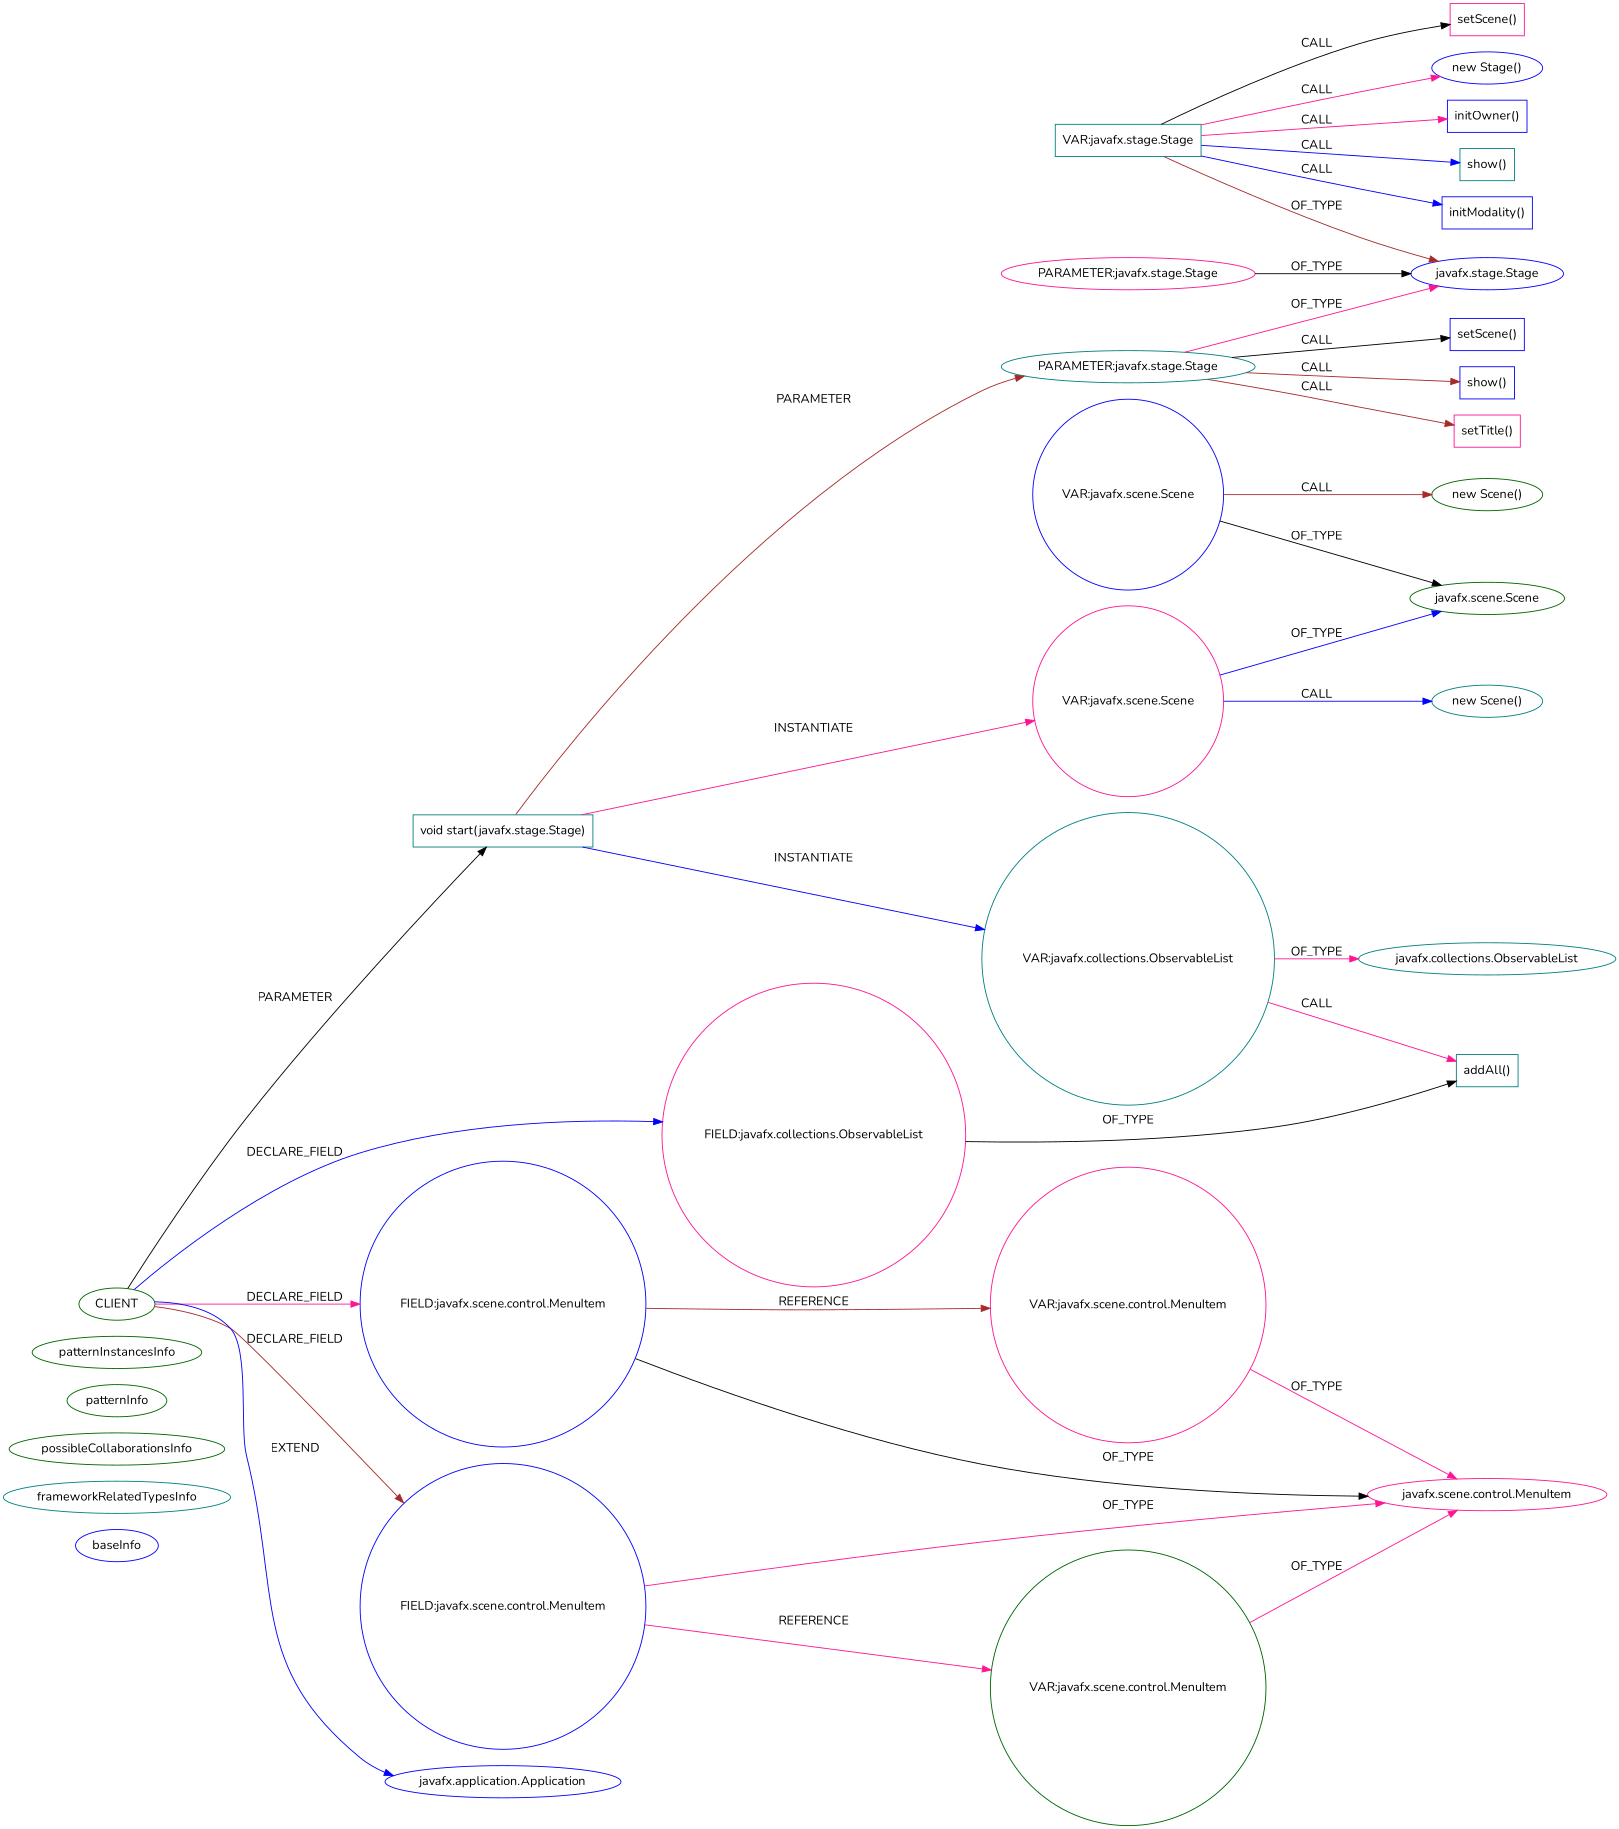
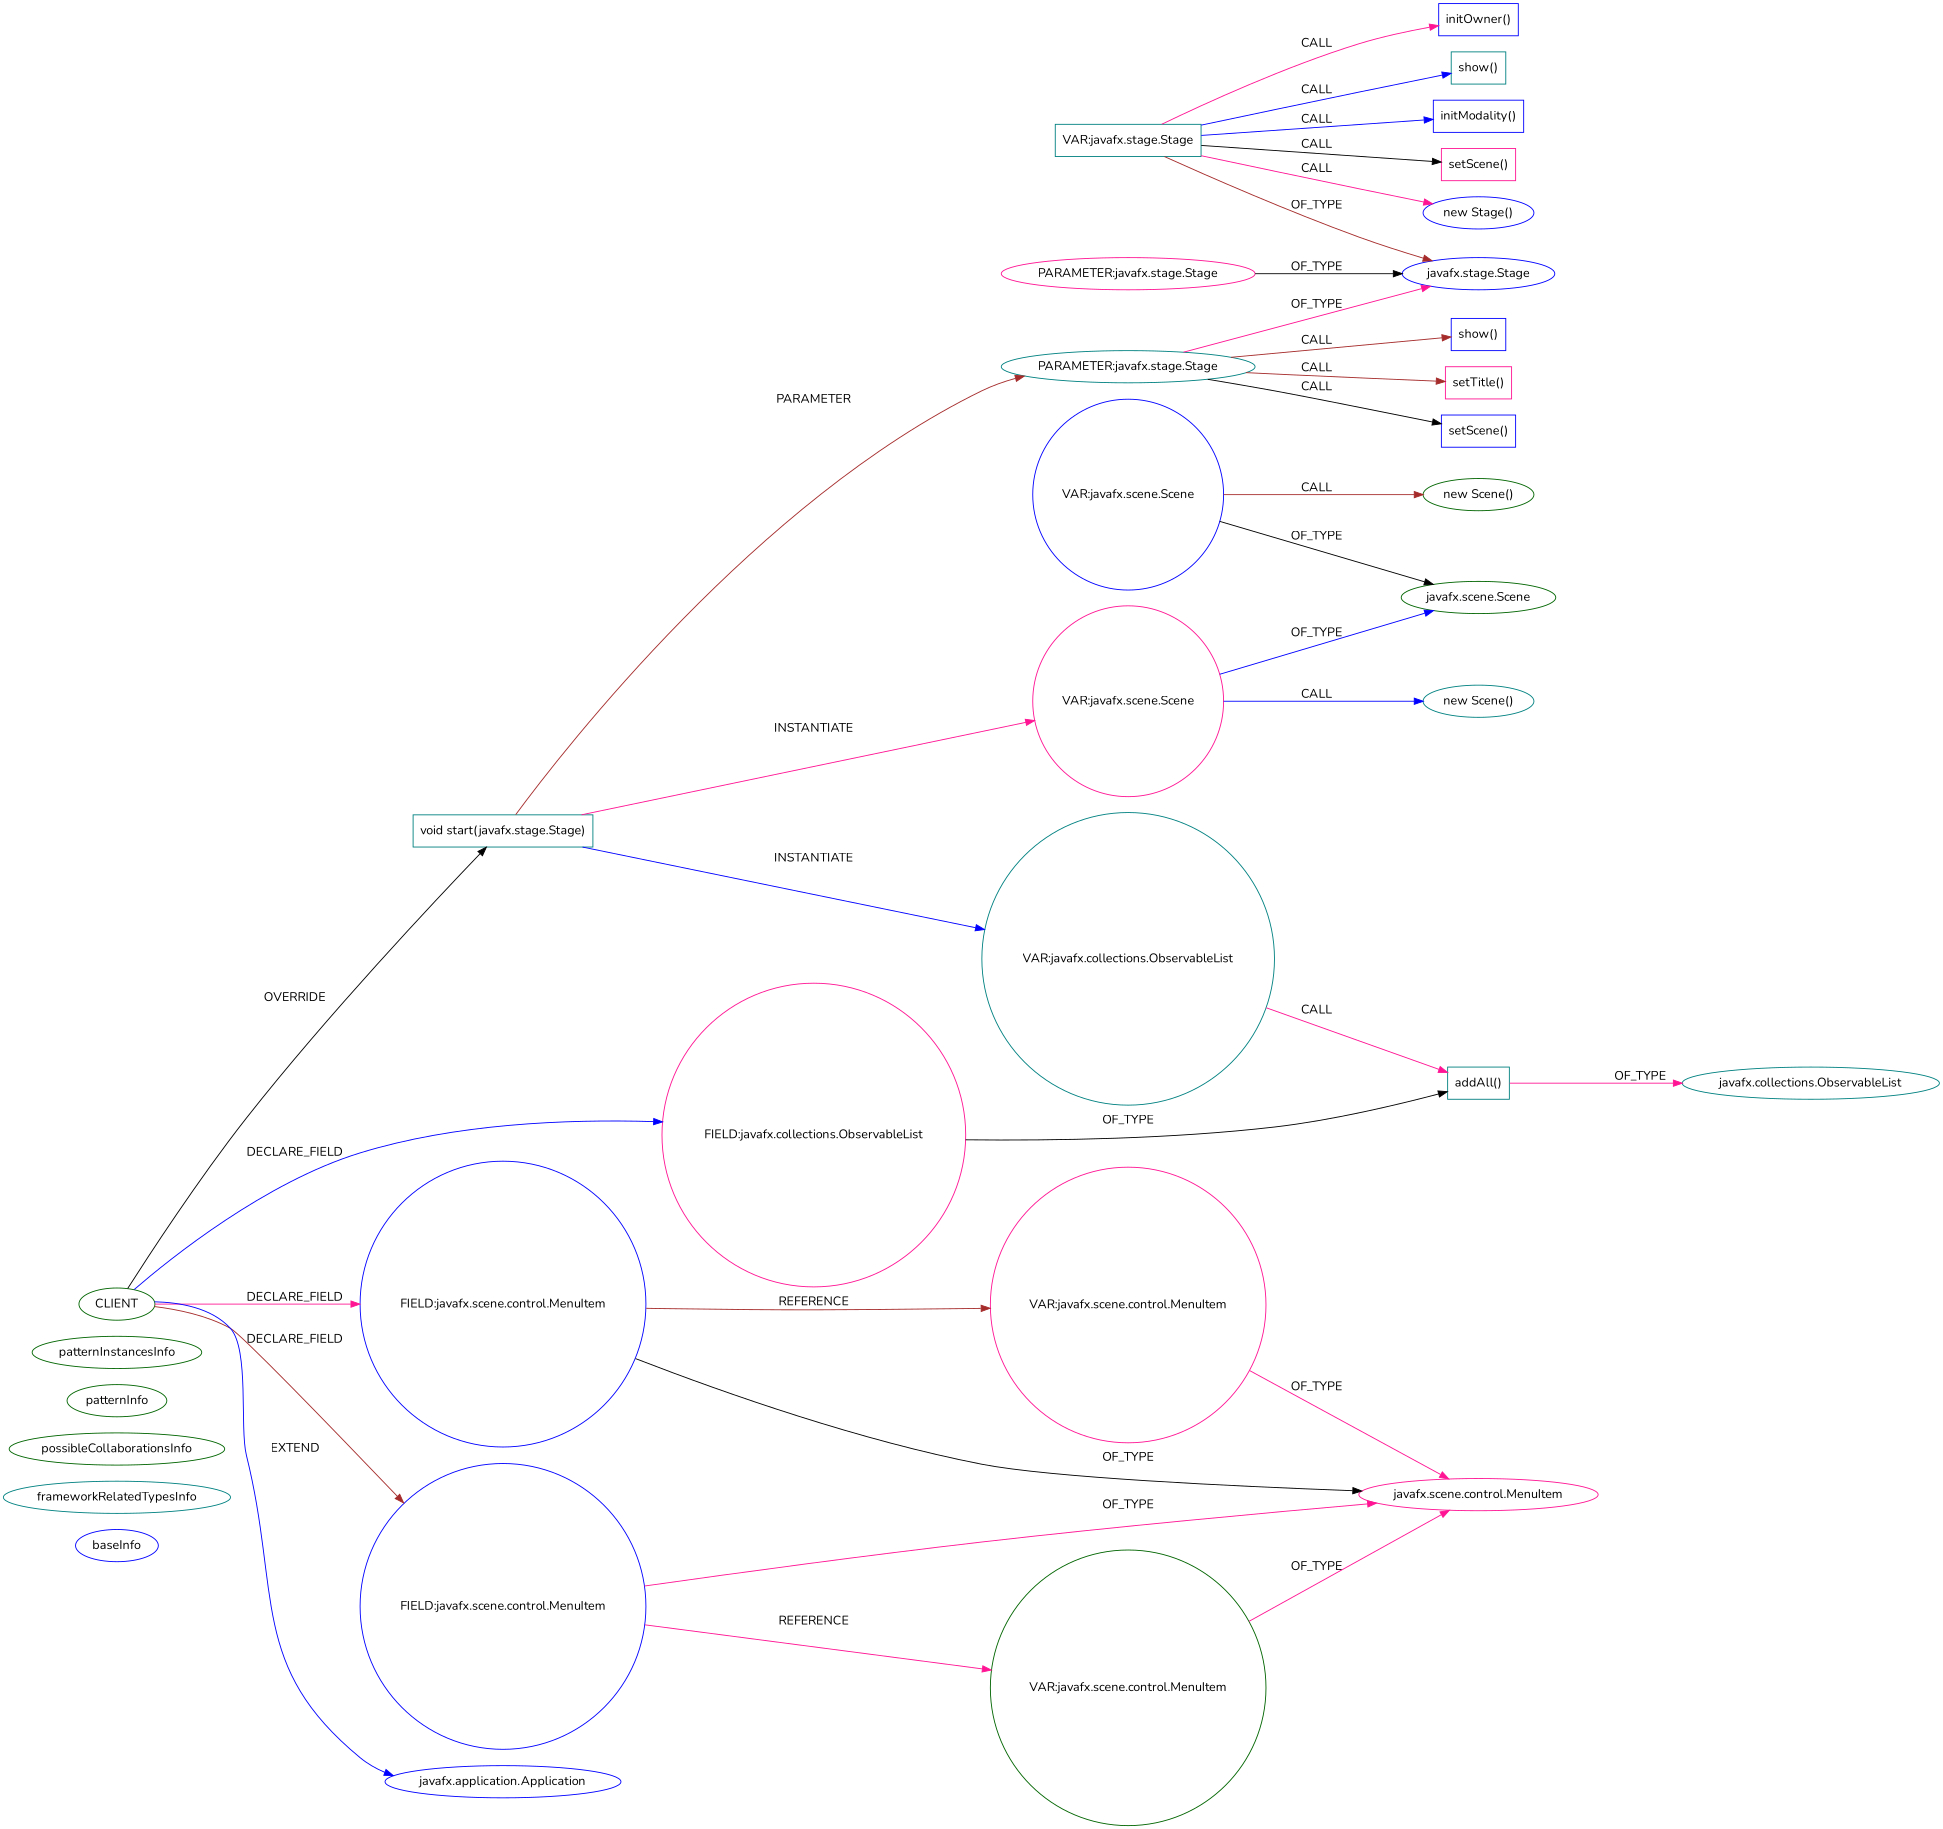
(1312, 959) -> (1591, 1083)
(295, 998) -> (295, 998)
